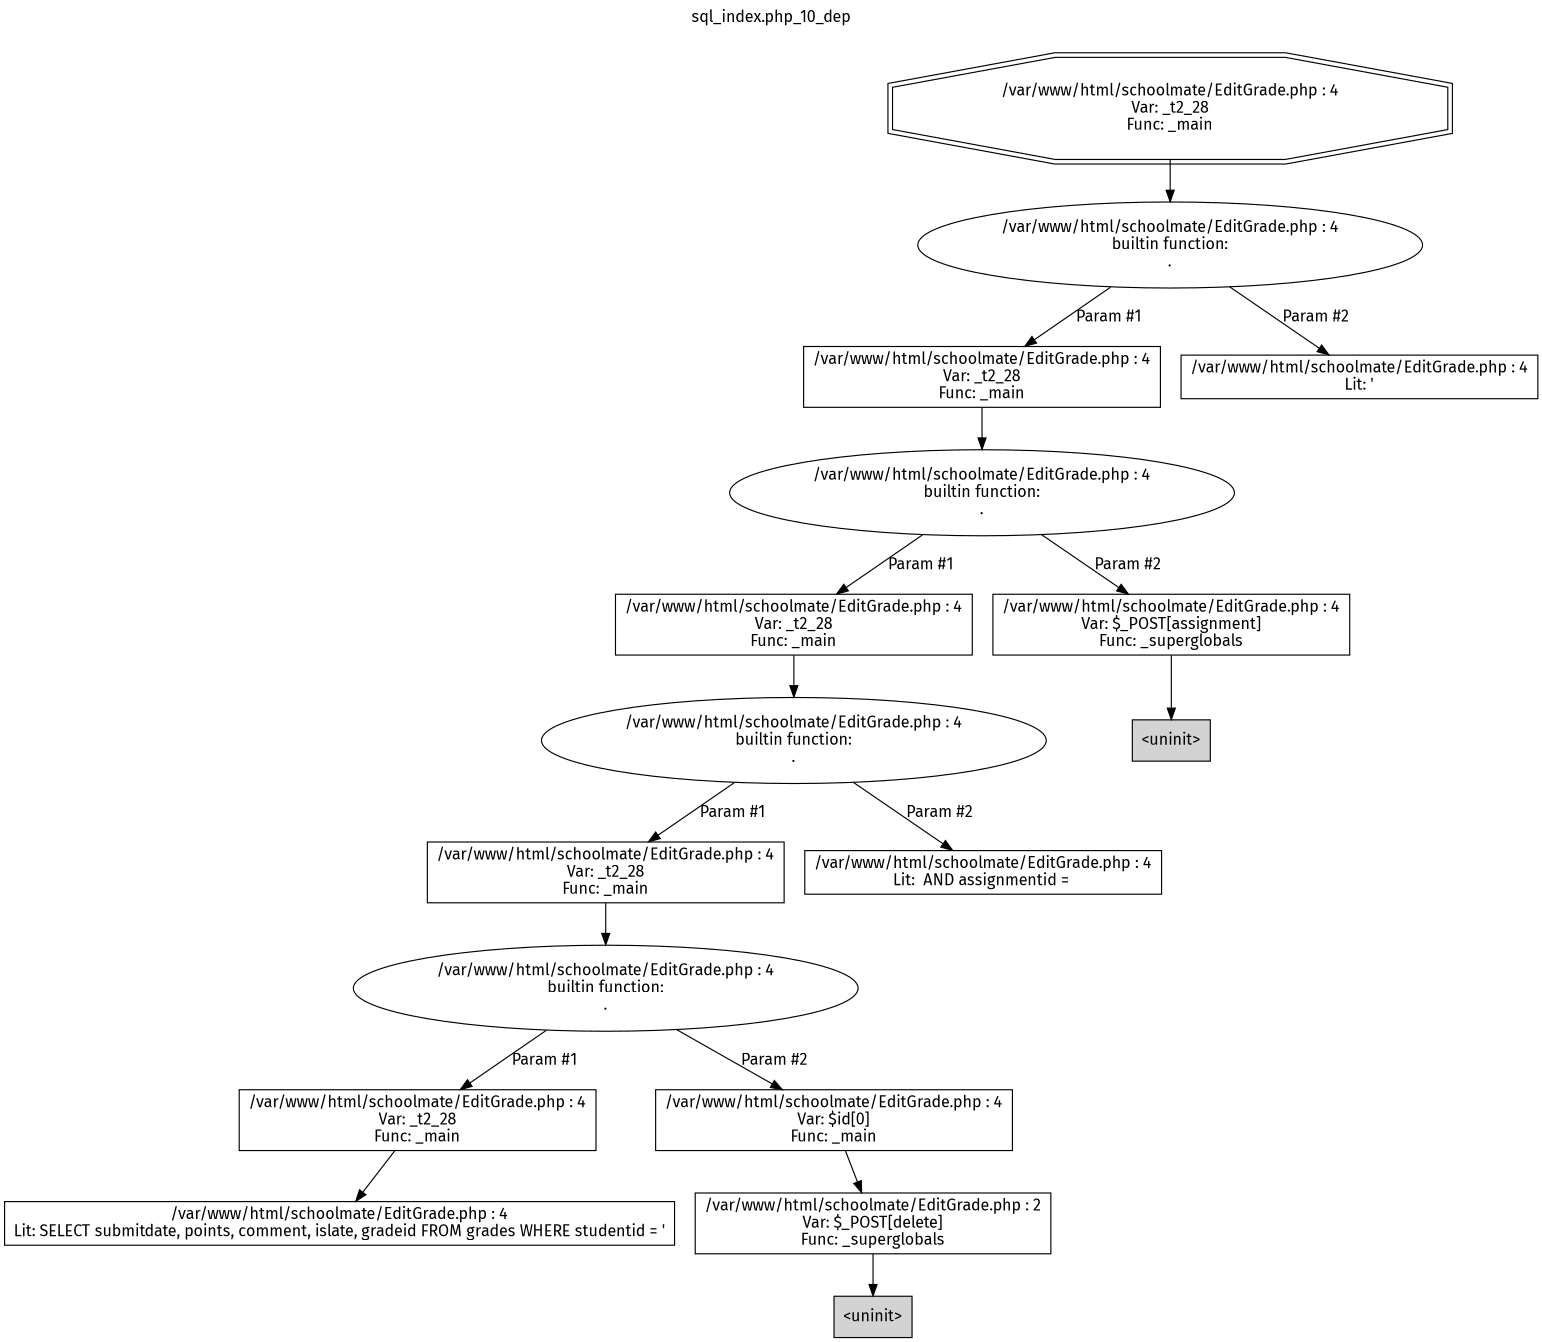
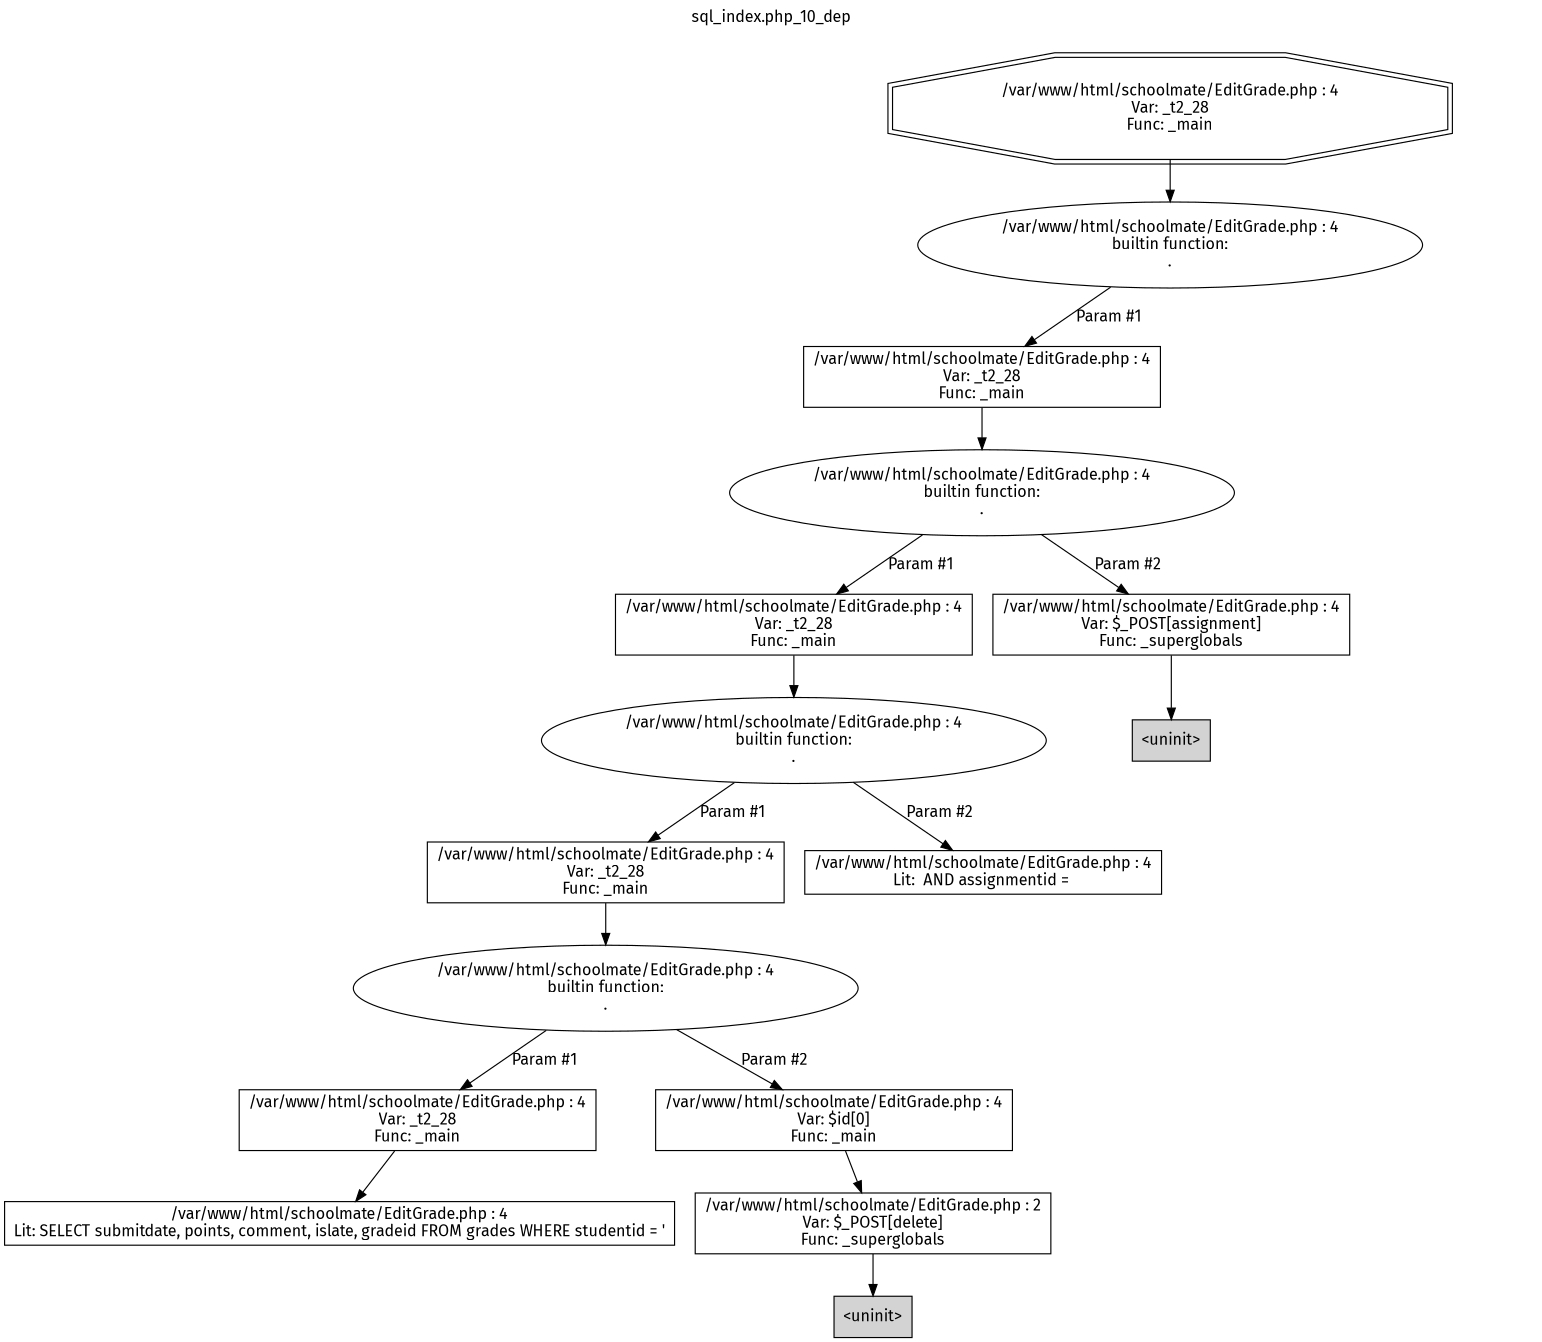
(1359, 377) -> none
